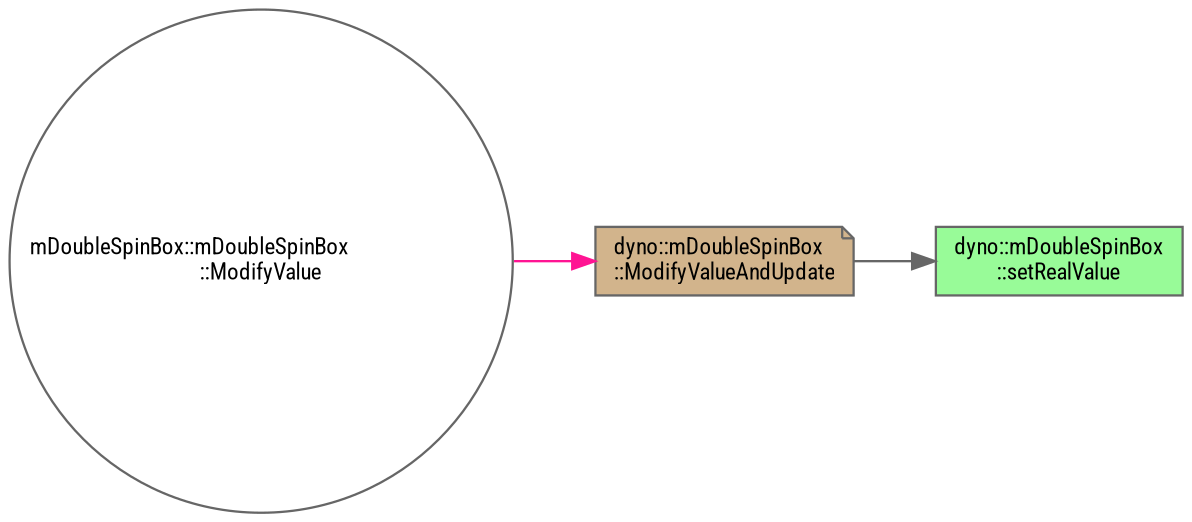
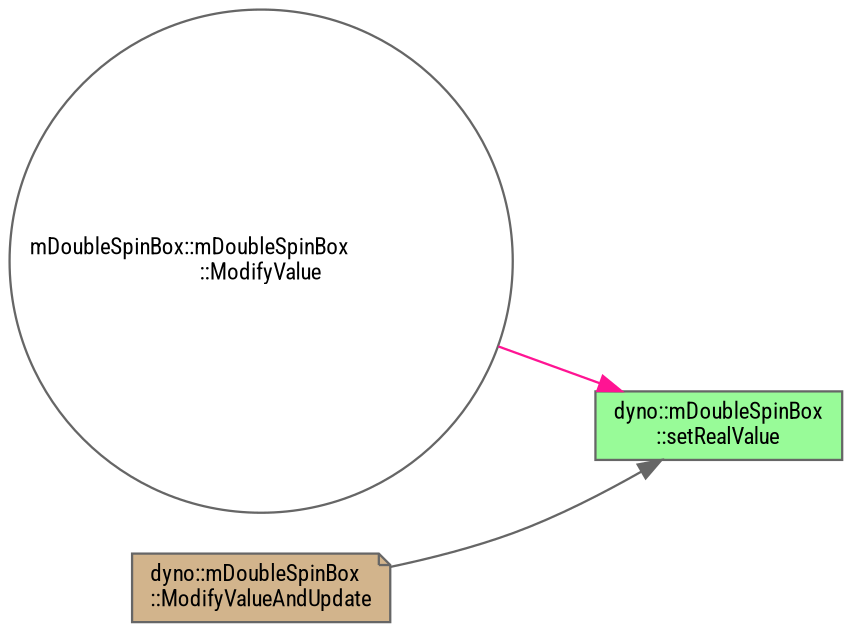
(543, 261) -> (549, 365)
